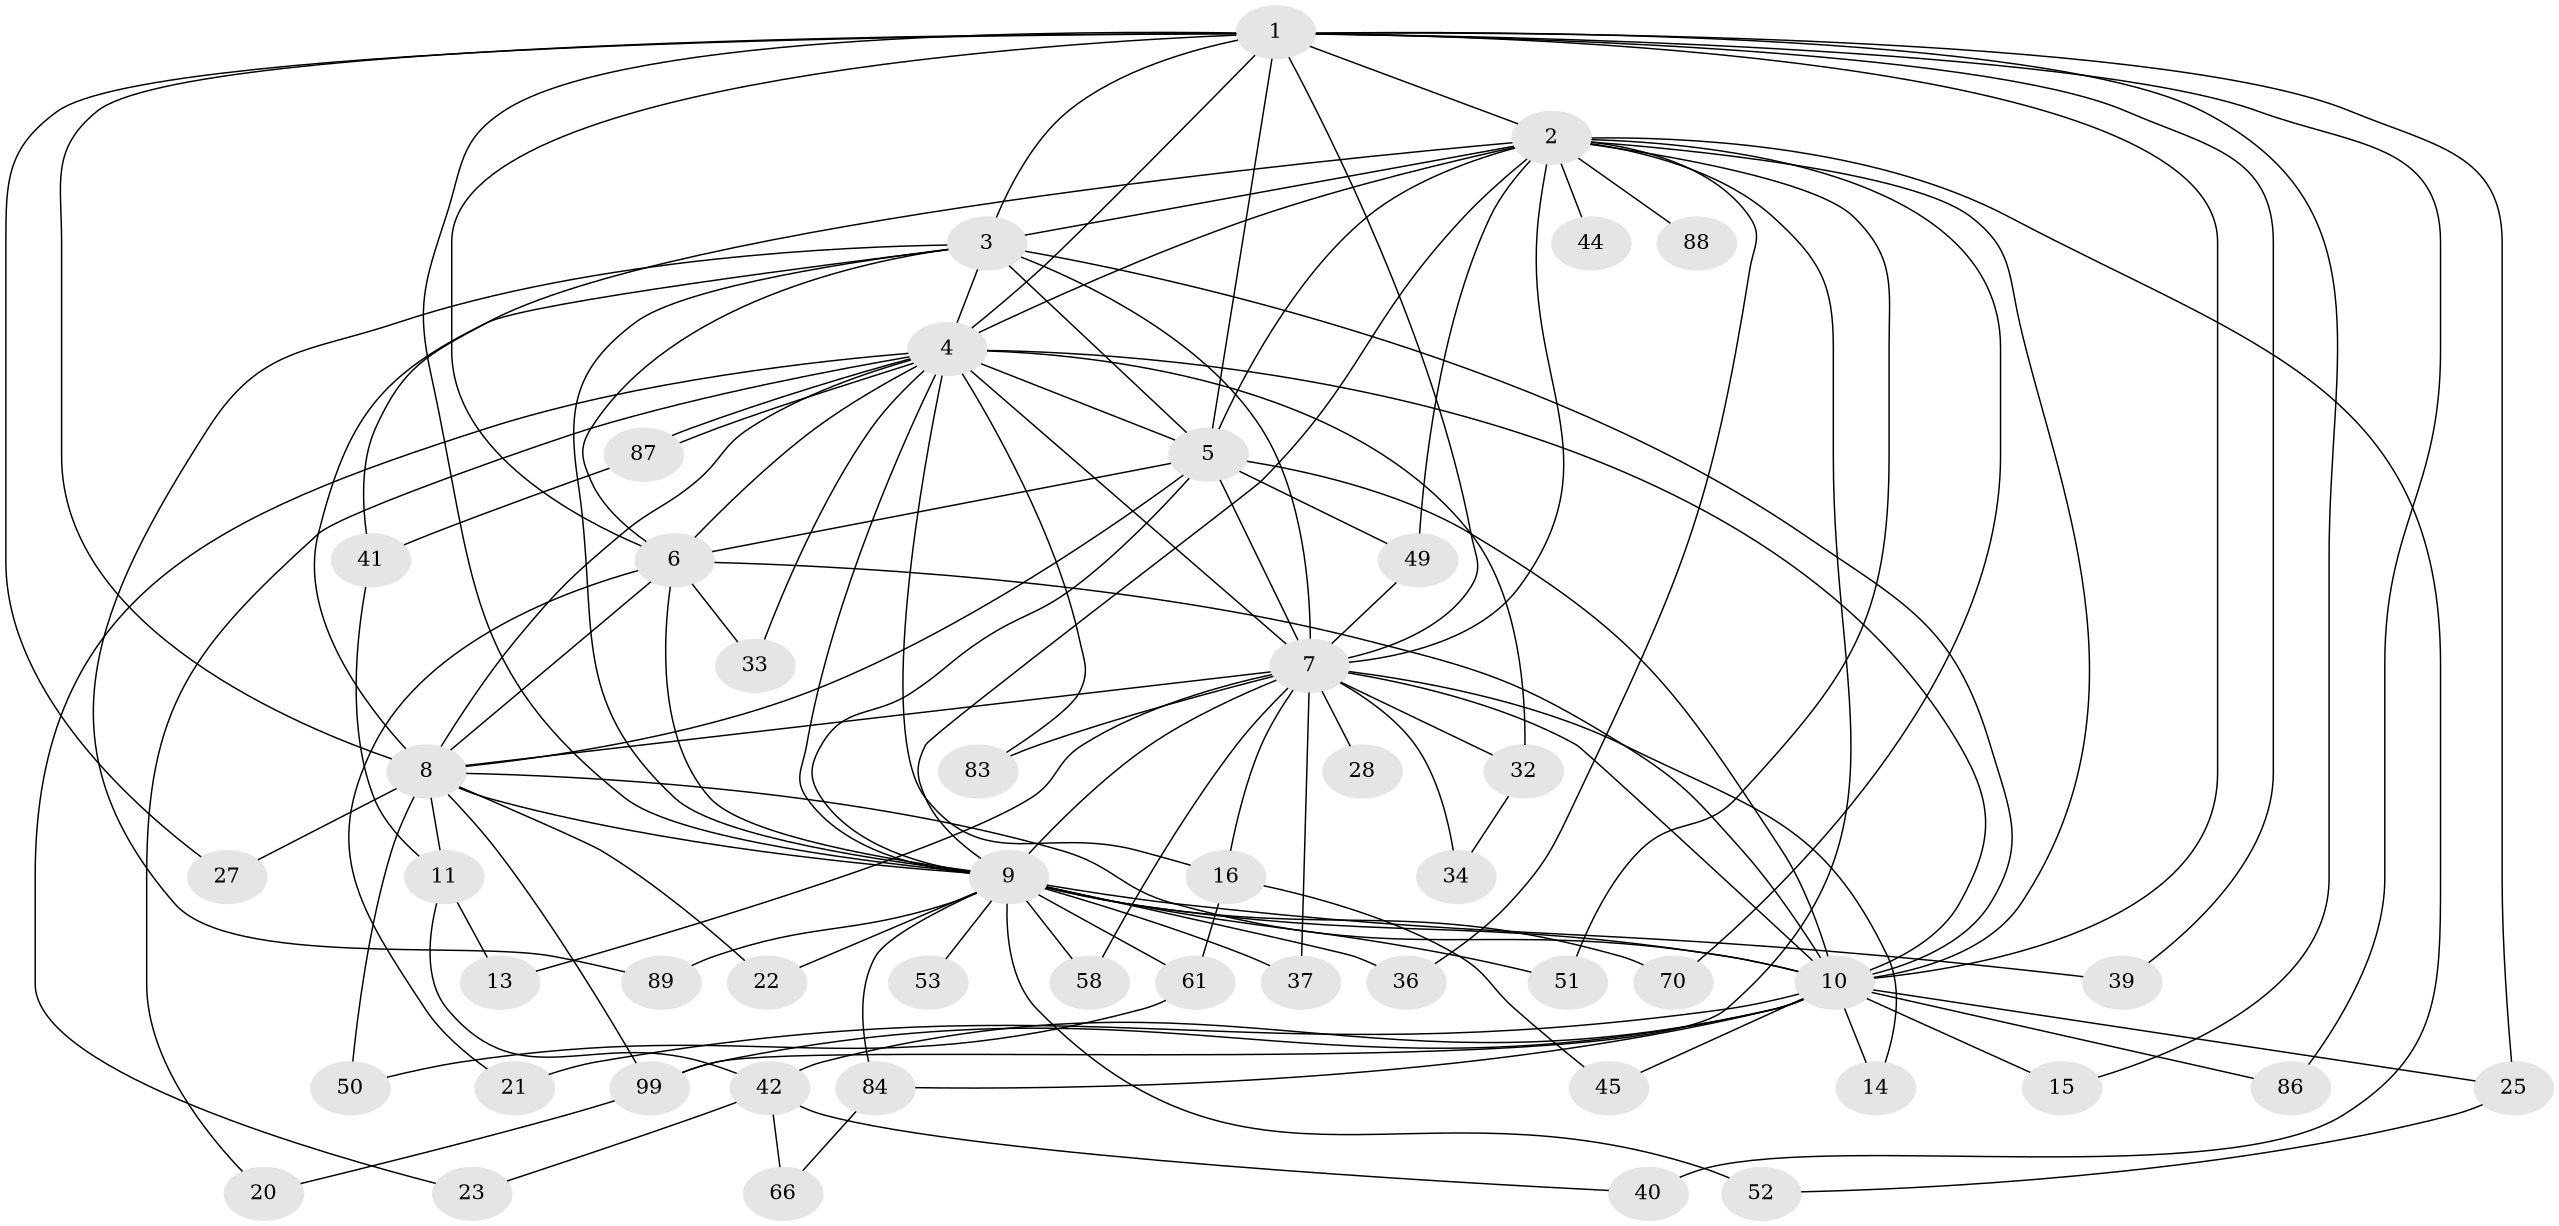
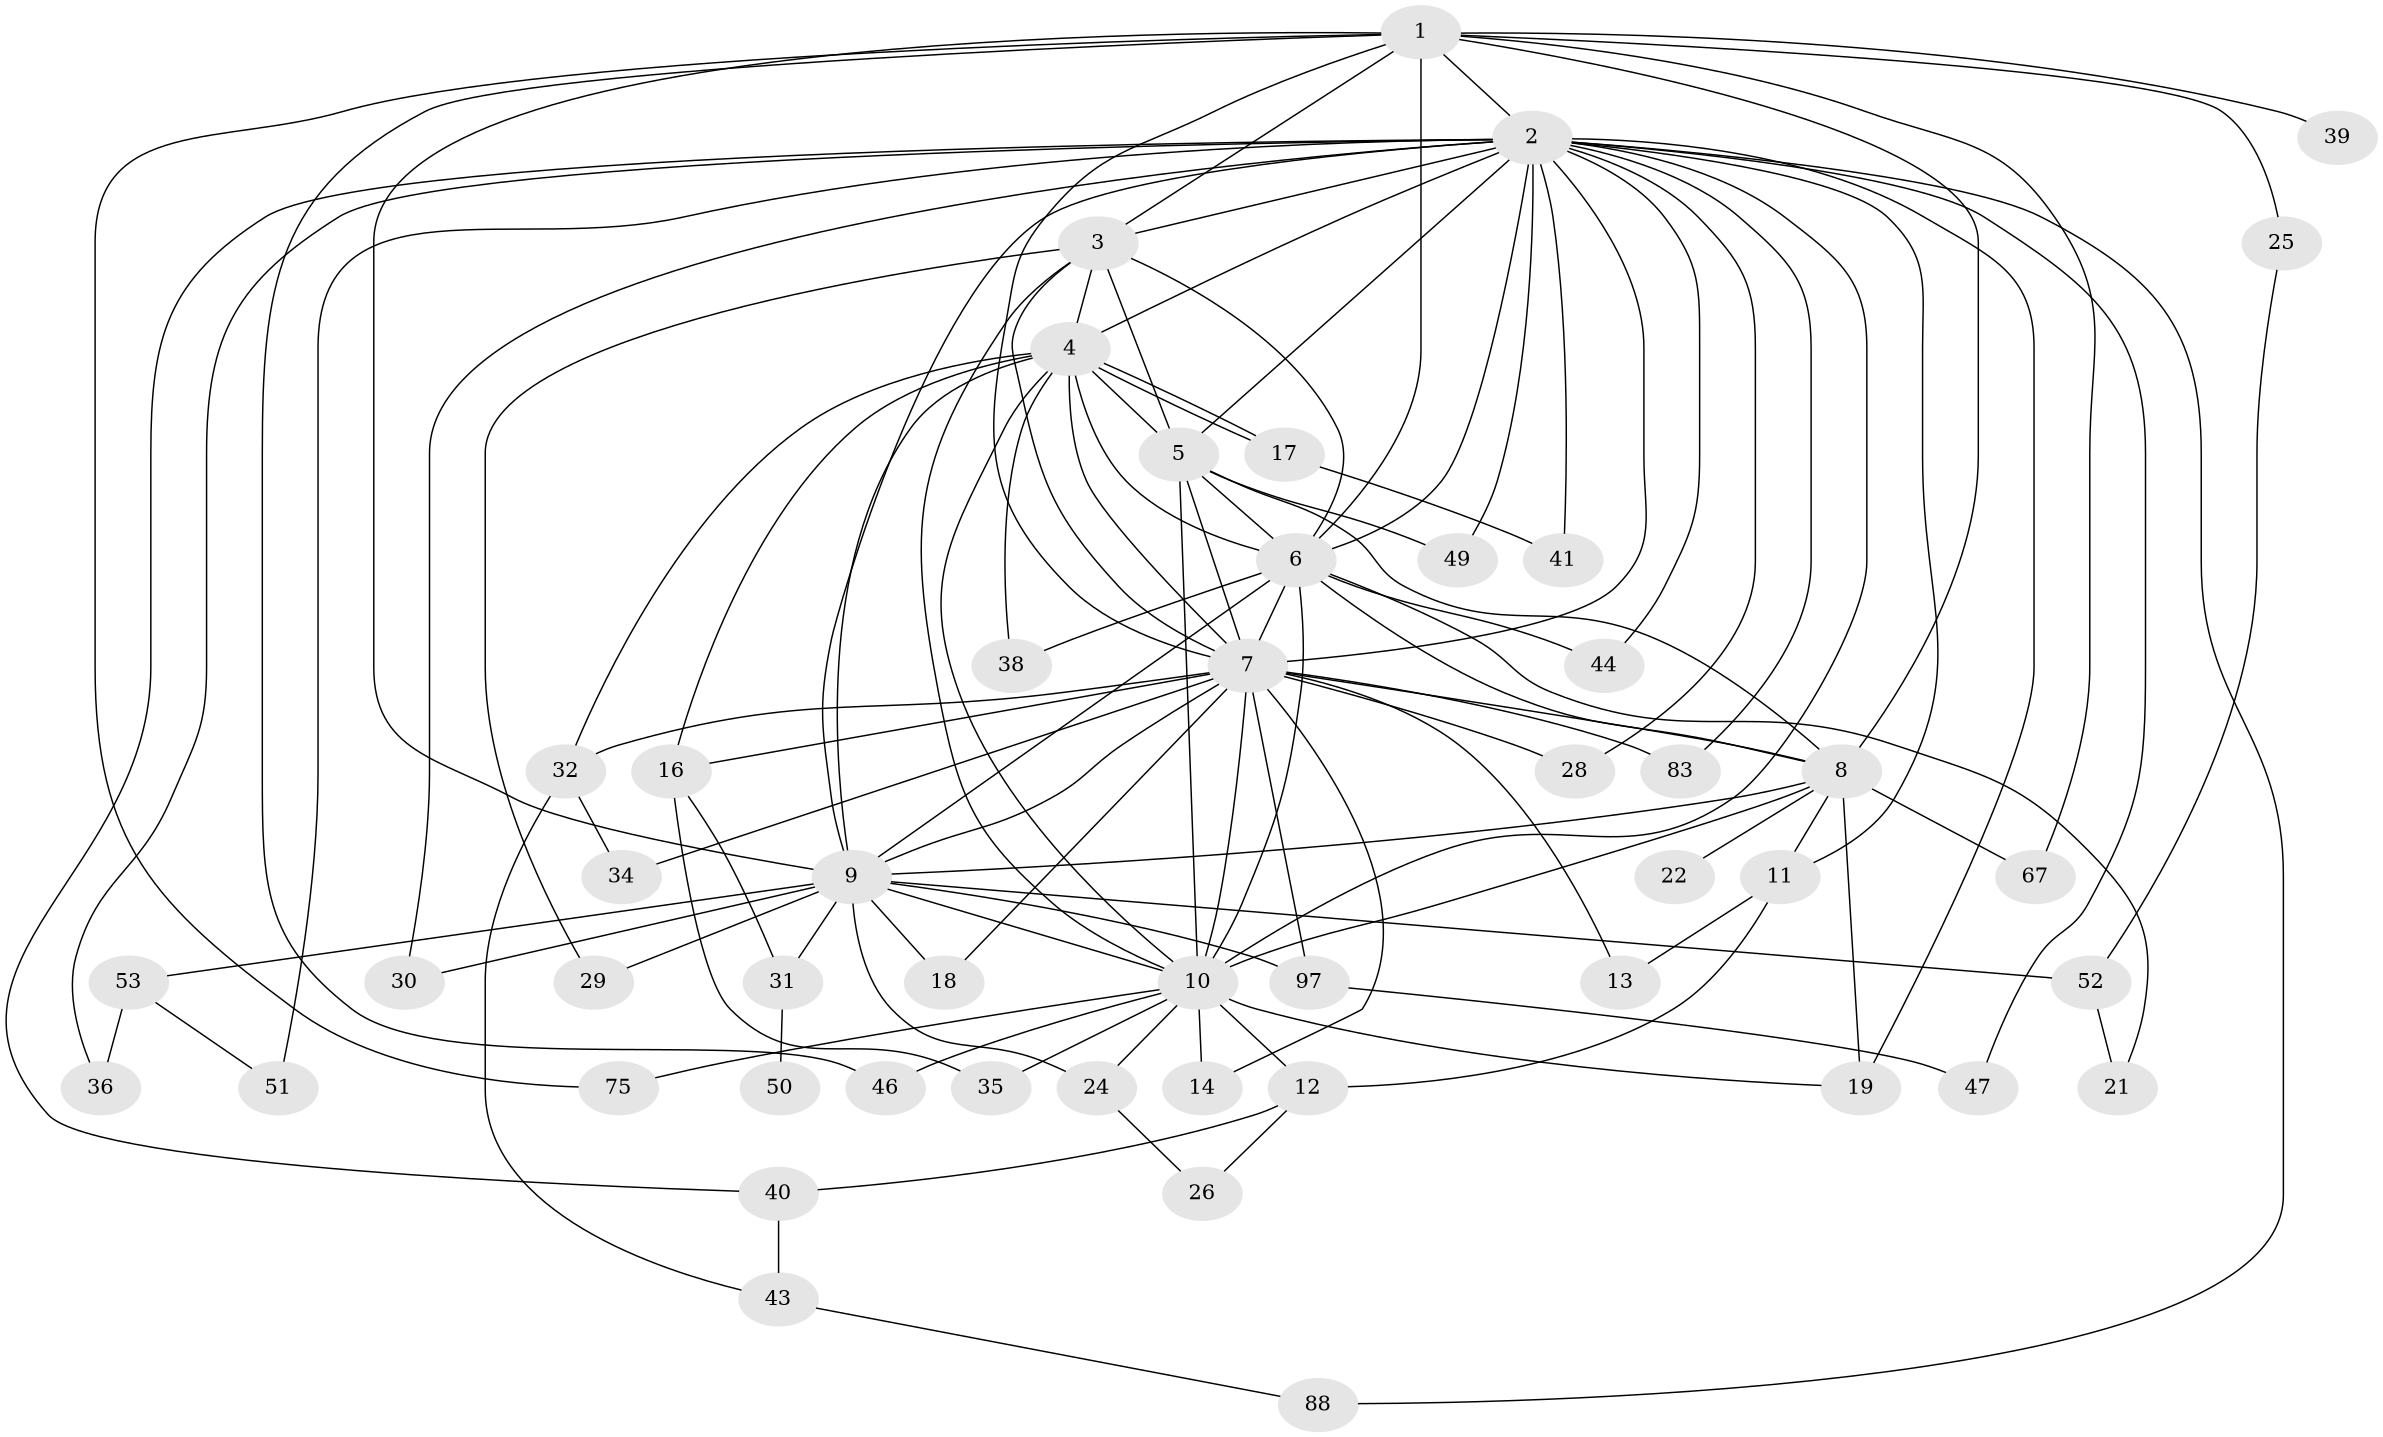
(1110, 202) -> none
(2218, 243) -> none
(1242, 244) -> none
(556, 306) -> none
none -> (1480, 389)
none -> (1755, 434)
(644, 455) -> (1285, 455)
(580, 496) -> none
(647, 515) -> none
(1059, 571) -> (1811, 395)
(1364, 613) -> (1272, 613)
none -> (1487, 622)
(755, 666) -> (1012, 666)
(919, 687) -> none
(359, 730) -> (1923, 396)
(227, 877) -> (2035, 877)
(377, 906) -> none
(1289, 929) -> (204, 1036)
(888, 930) -> none
(1262, 935) -> (115, 1036)
(1695, 942) -> none
(661, 983) -> (594, 983)
(1090, 983) -> (944, 983)
(1195, 983) -> (783, 983)
(1301, 983) -> (1310, 983)
(1673, 983) -> (405, 983)
(1456, 1032) -> (2104, 1036)
(2174, 1035) -> none
(650, 1088) -> (1861, 1088)
(770, 1088) -> (1308, 1088)
(876, 1088) -> (1097, 1088)
(1609, 1088) -> (991, 1088)
none -> (1978, 1088)
(2062, 1088) -> (619, 1088)
(2291, 1088) -> (886, 1088)
(264, 1194) -> none
(472, 1194) -> none
(783, 1194) -> (1202, 1194)
none -> (779, 1299)
